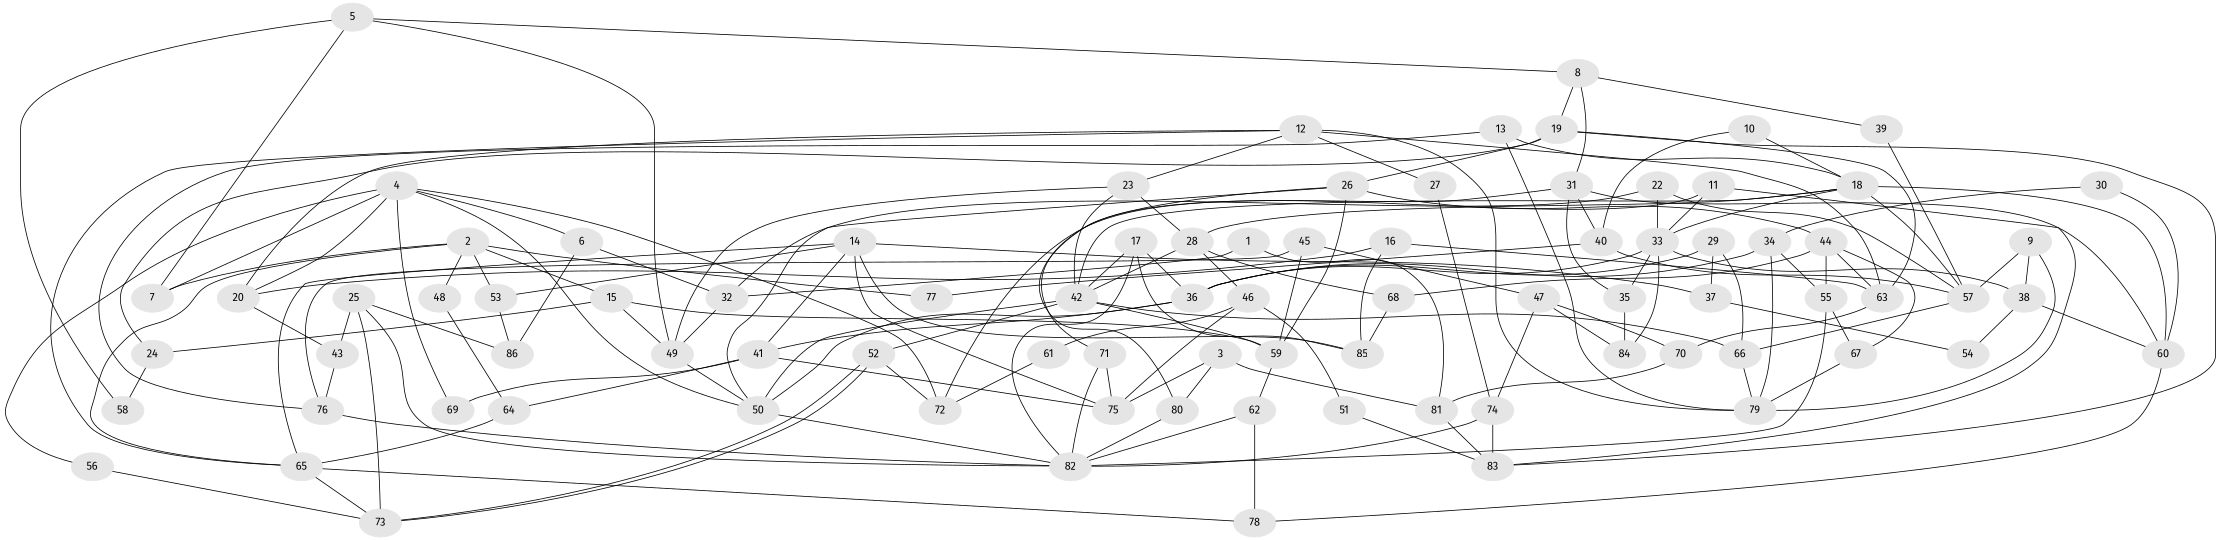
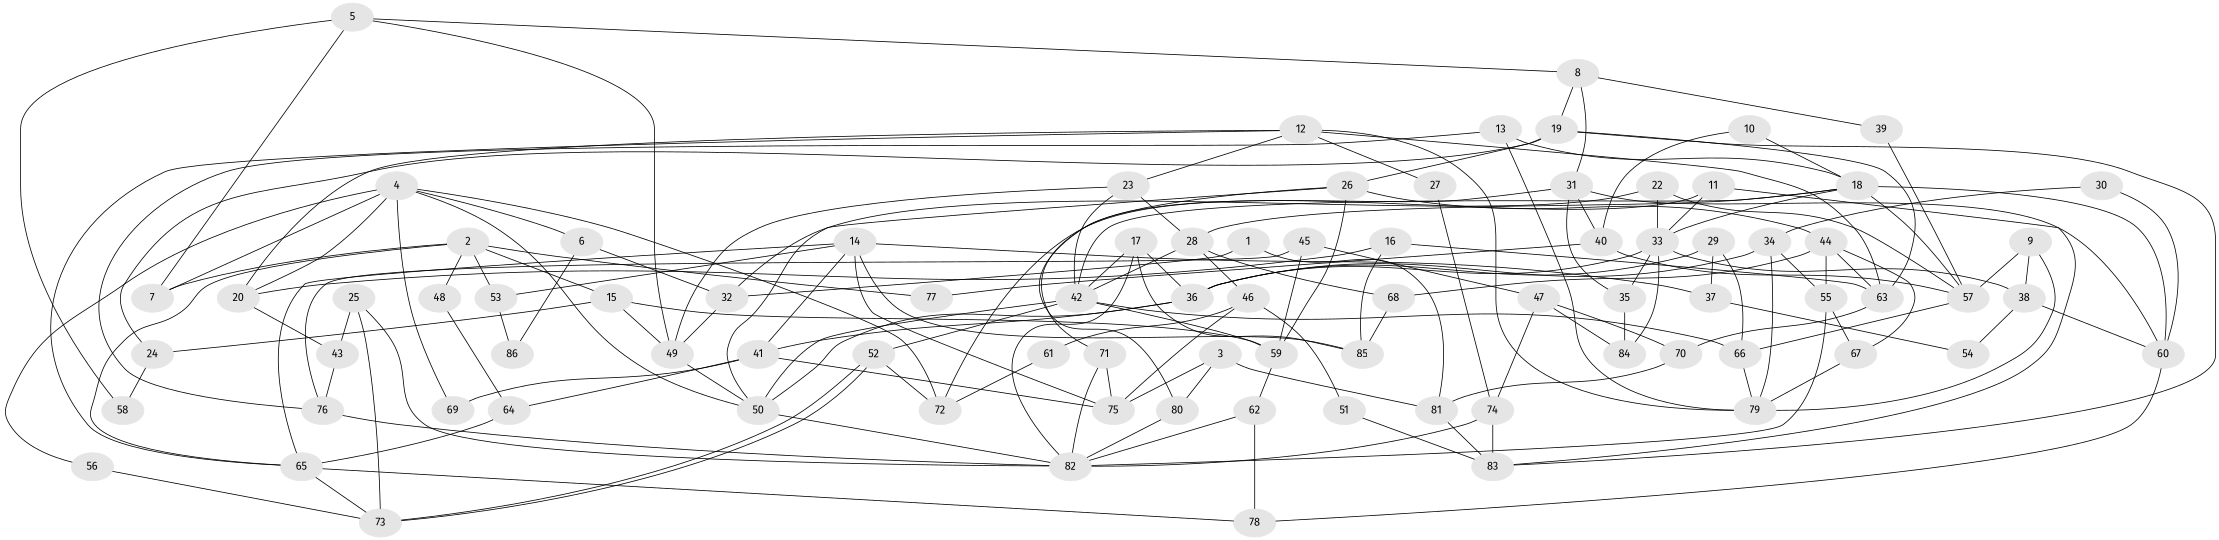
(439, 328) -> none
